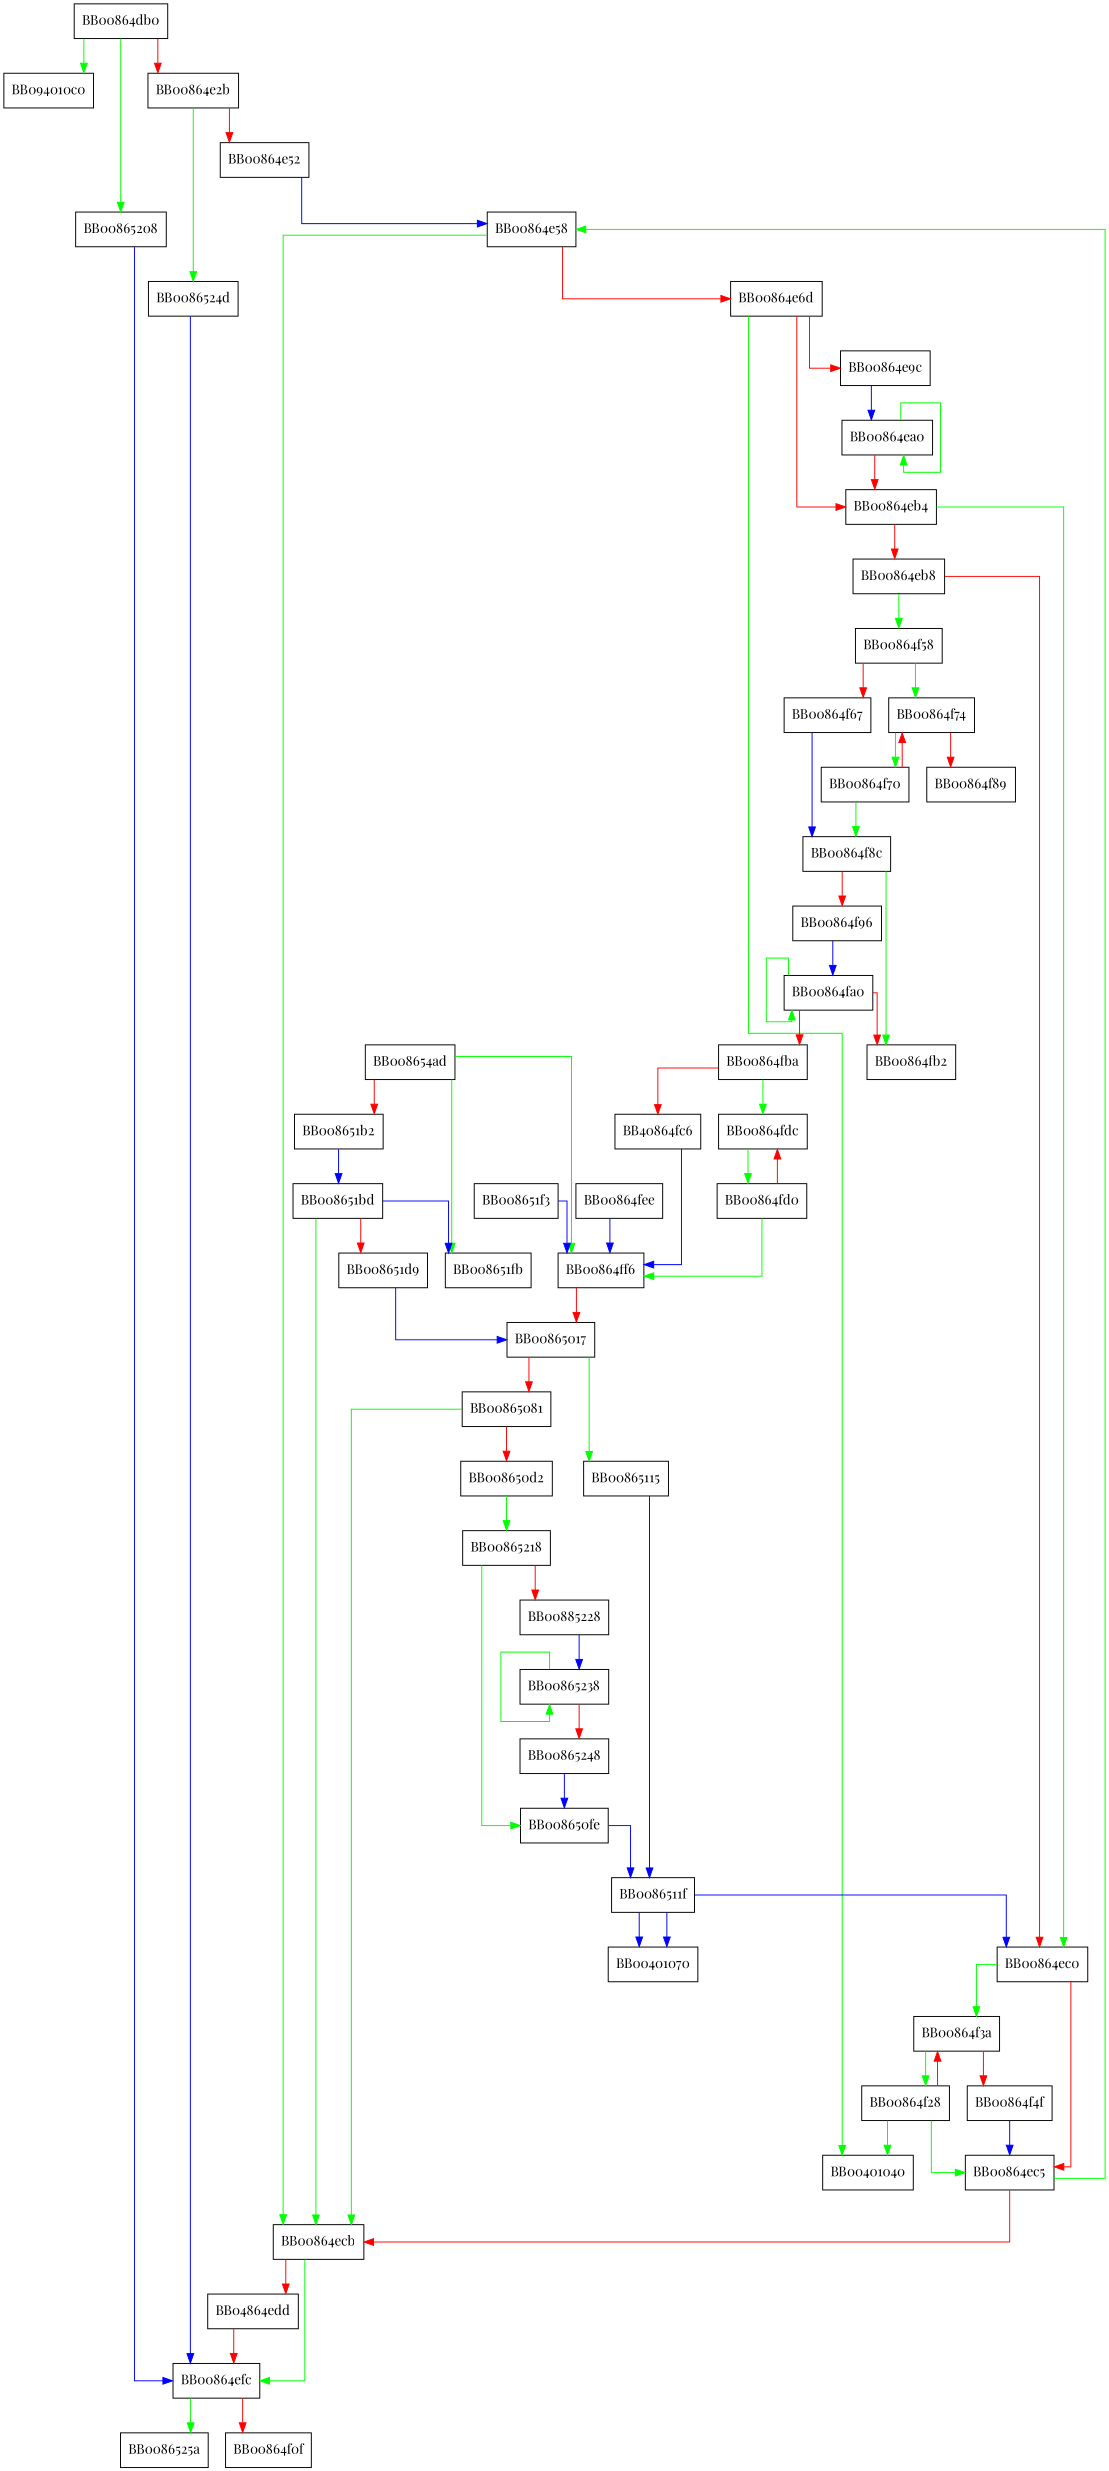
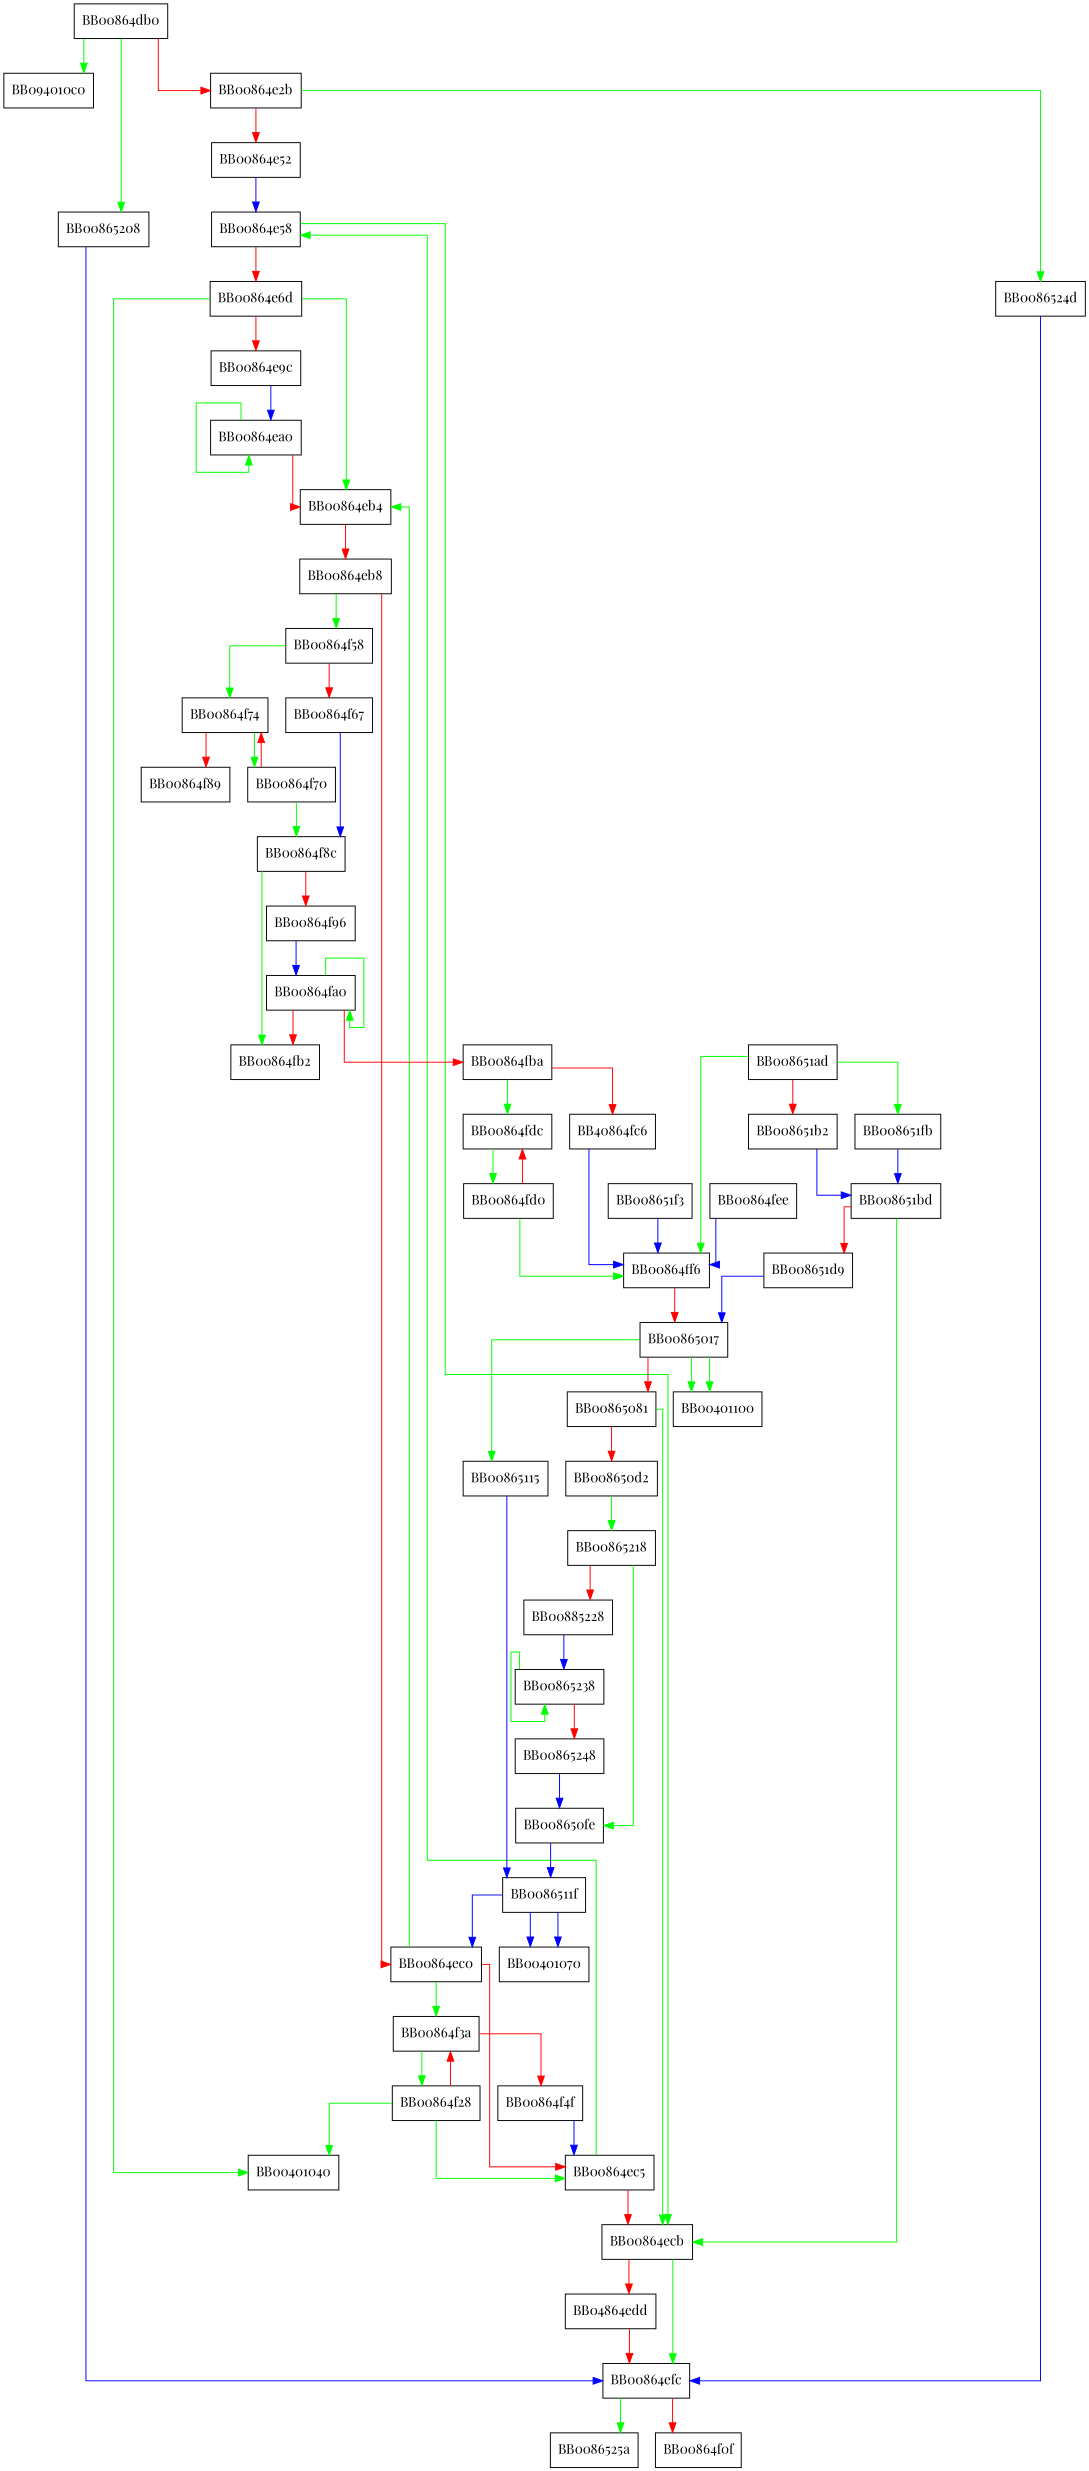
(797, 431) -> (346, 367)
(410, 1062) -> (793, 1062)
(1064, 1159) -> (409, 1223)
(437, 1201) -> (898, 1161)
none -> (718, 1409)
